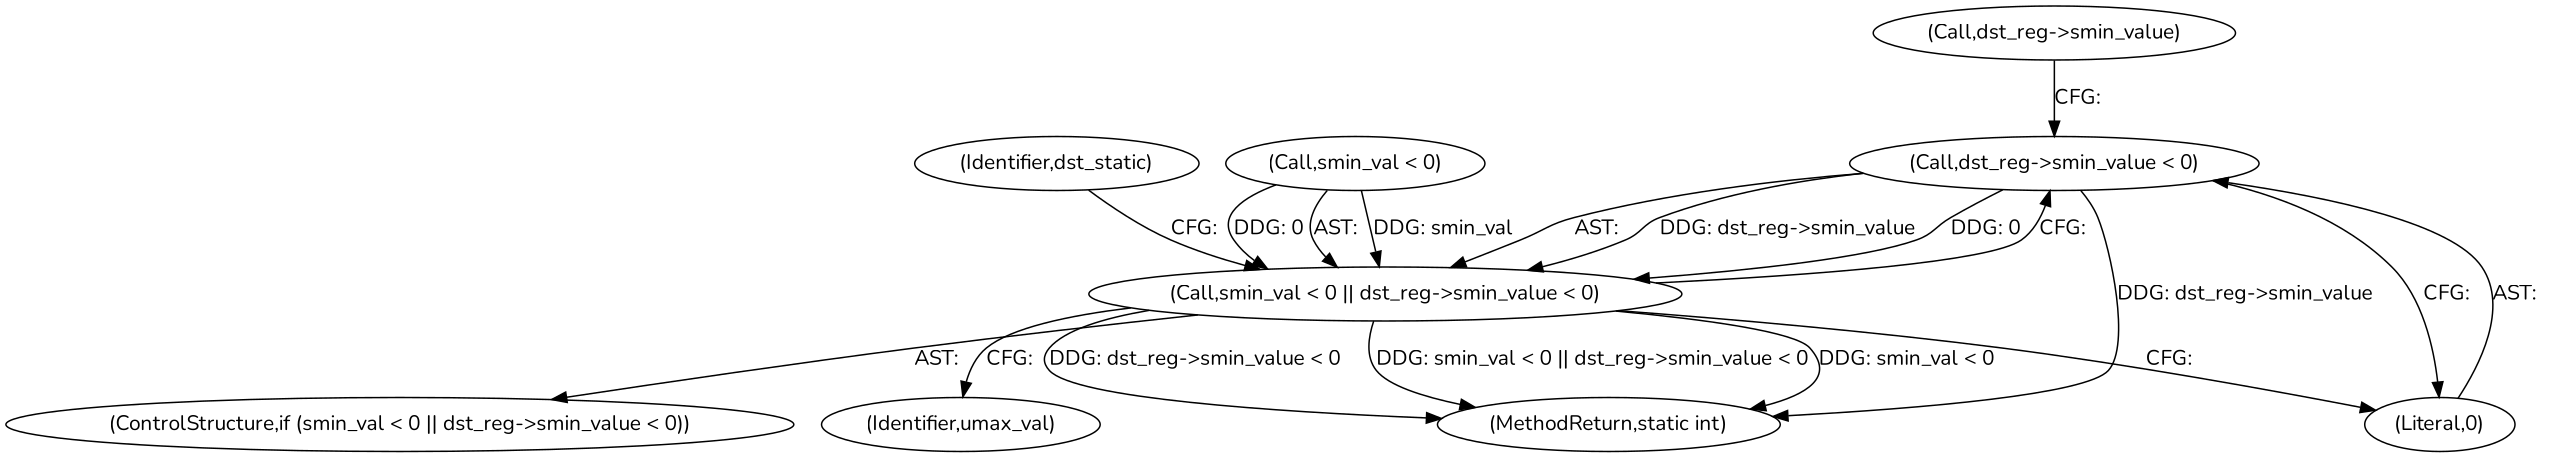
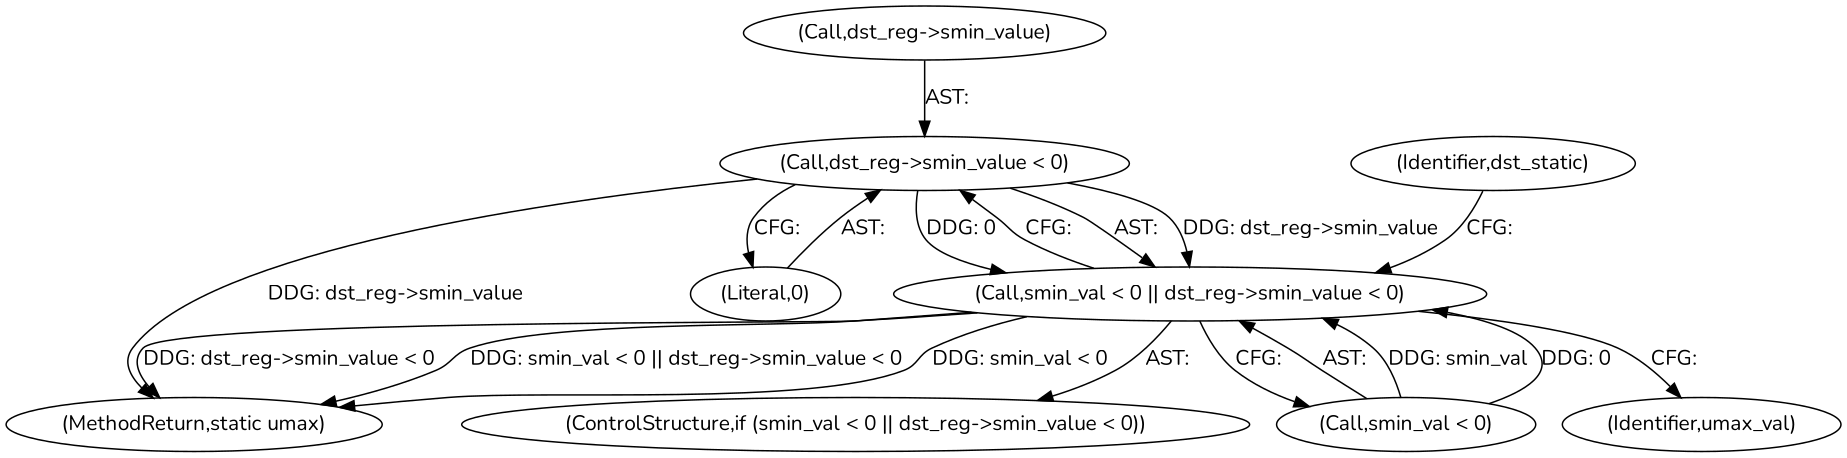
(2081, 98) -> (950, 98)
(1991, 347) -> (1238, 372)
(1609, 424) -> (194, 424)
